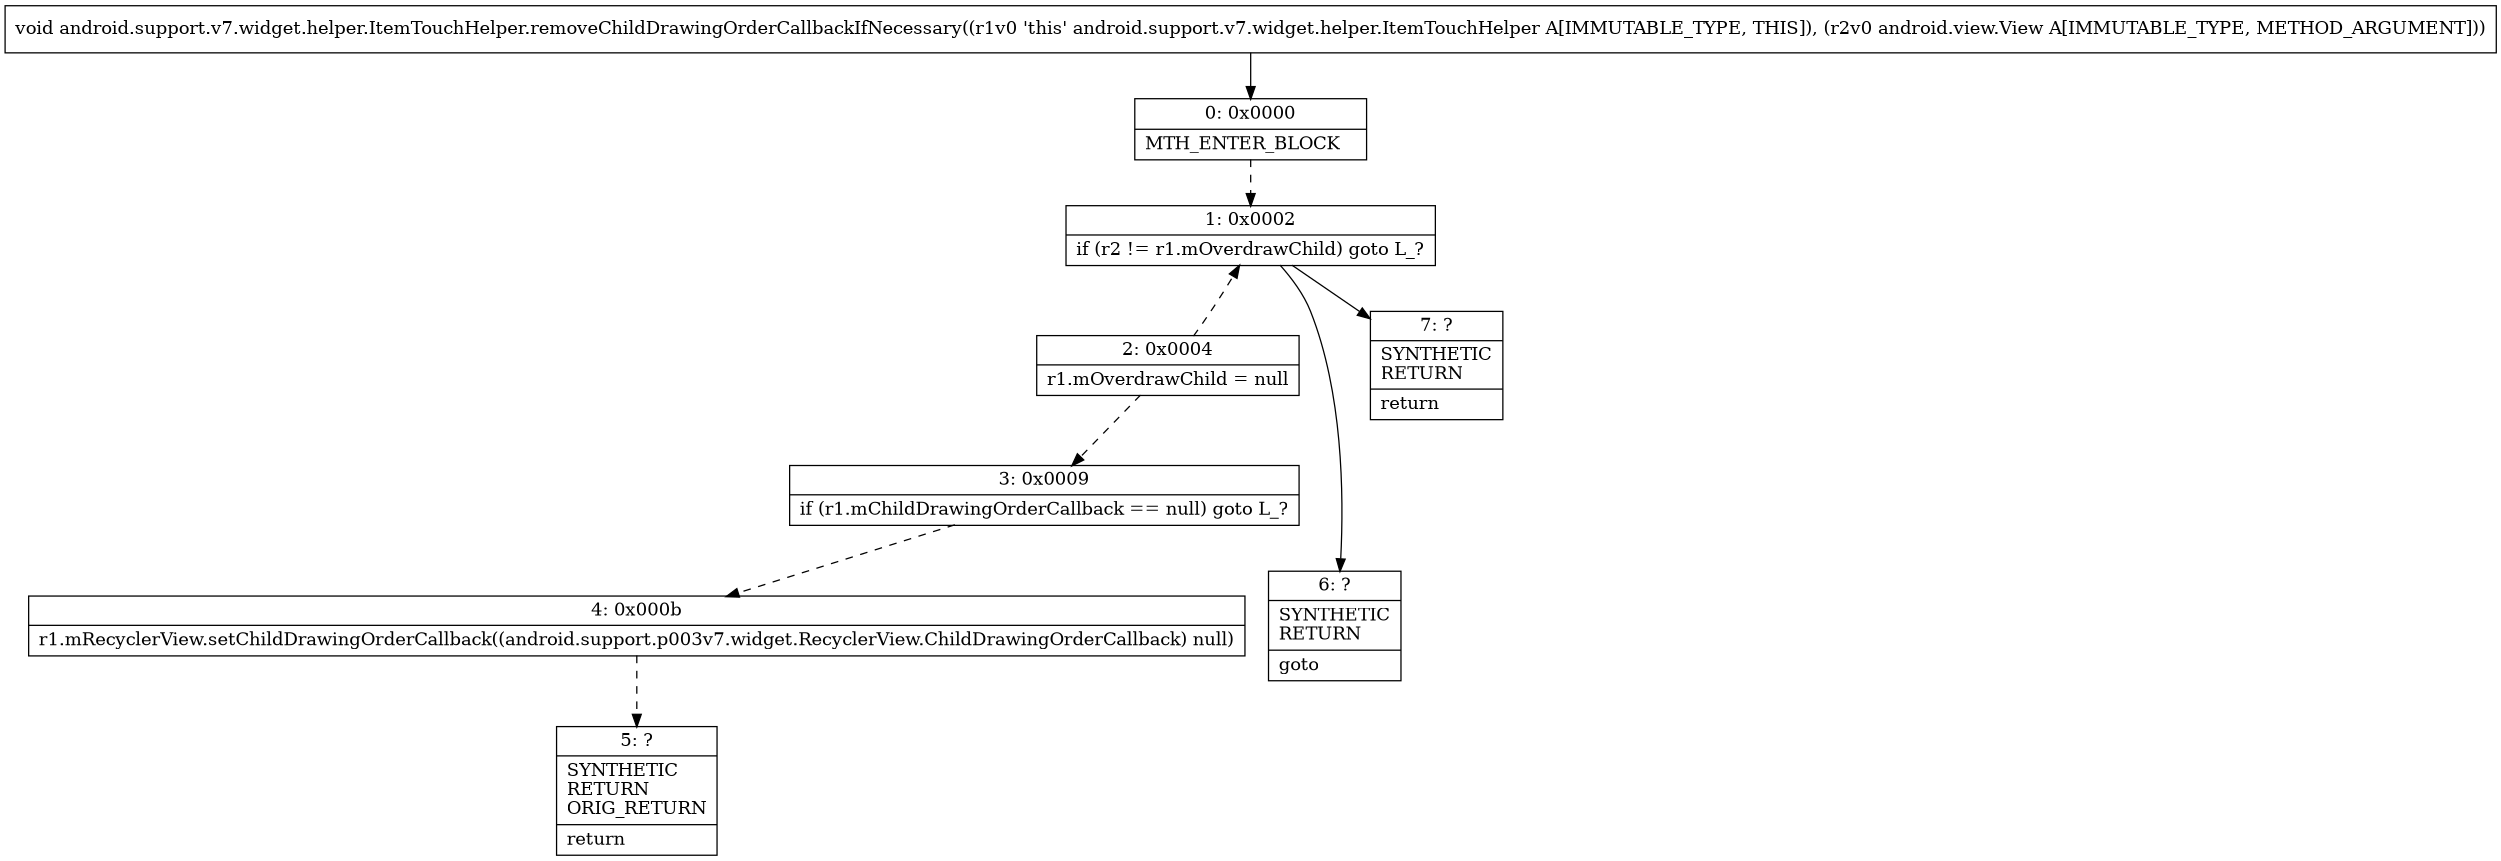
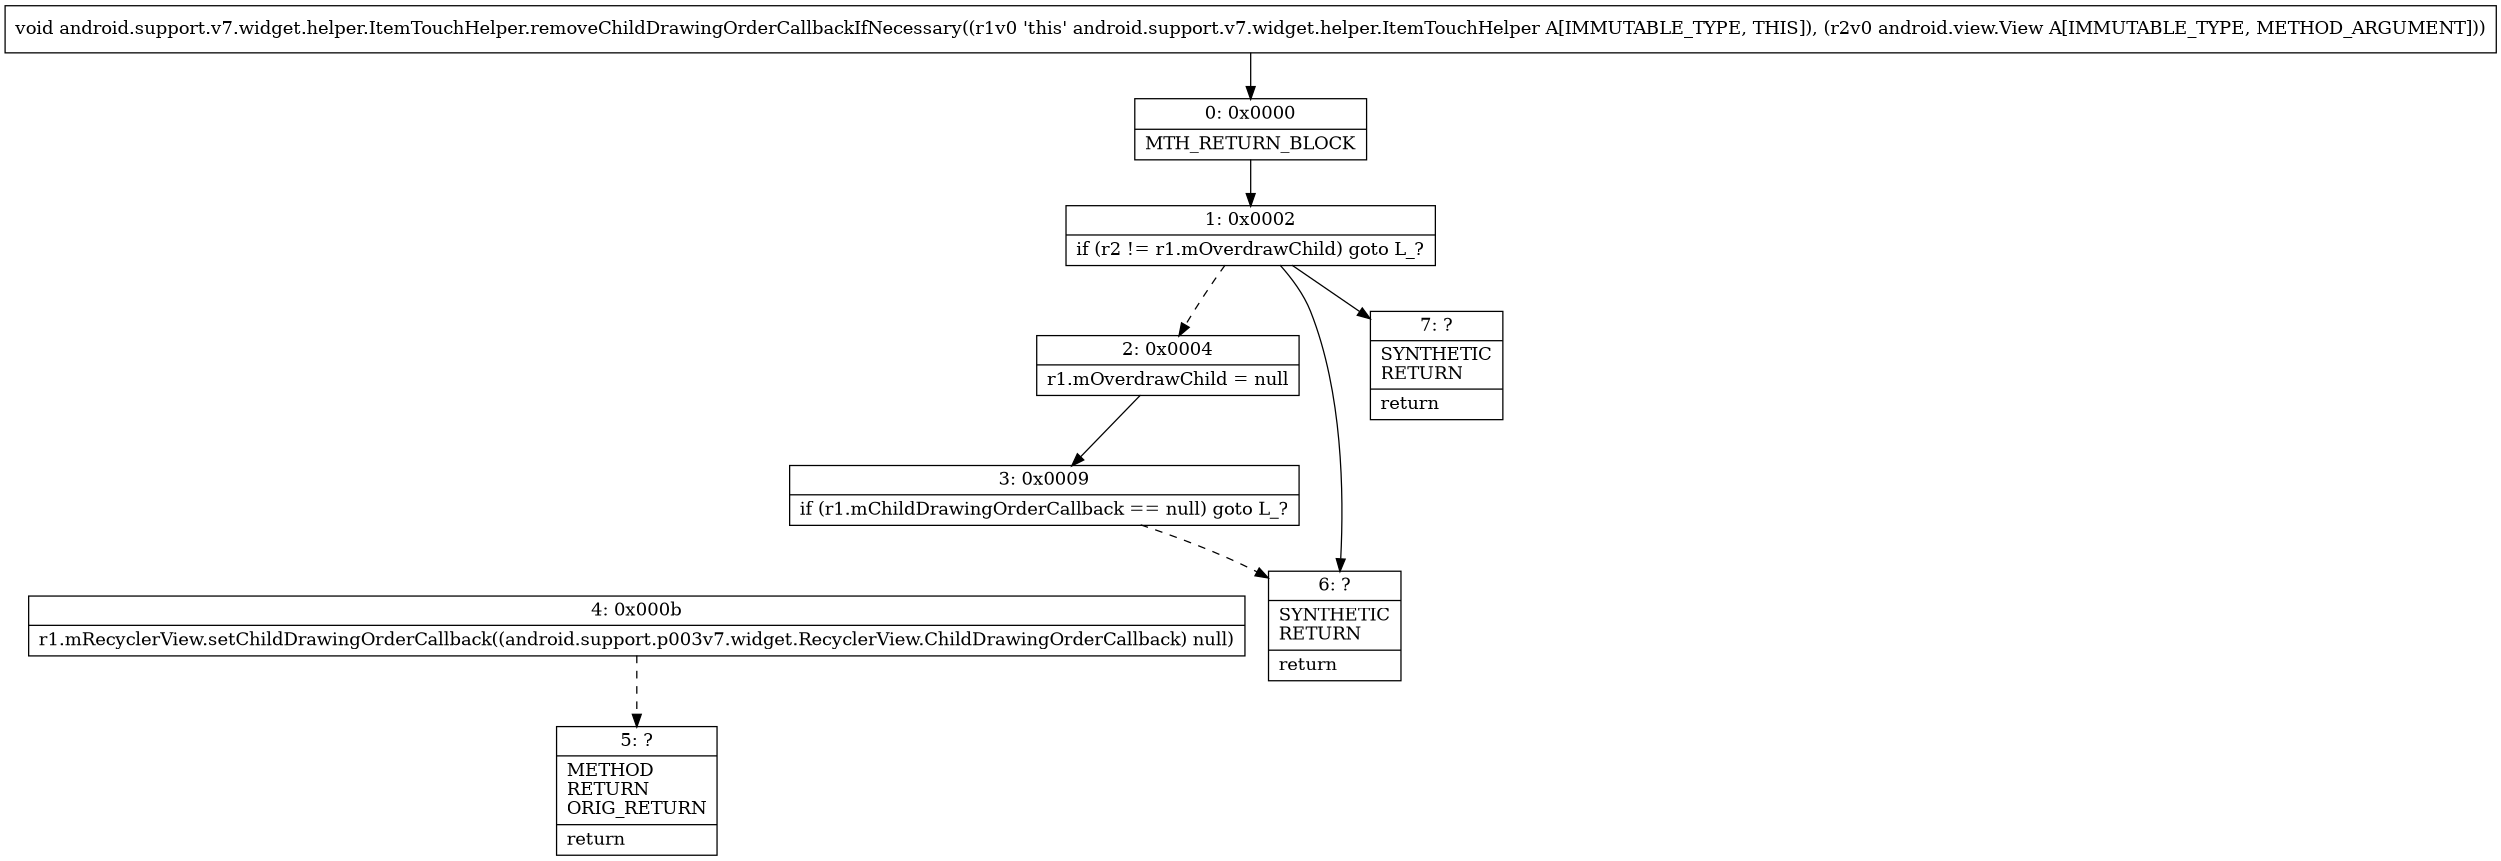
(1243, 144) -> (1251, 144)
(1251, 176) -> (1251, 176)
(1214, 307) -> (1205, 294)
(1111, 426) -> (1111, 426)
(847, 559) -> (1200, 546)
(1299, 665) -> (1308, 665)
(623, 771) -> (611, 771)
